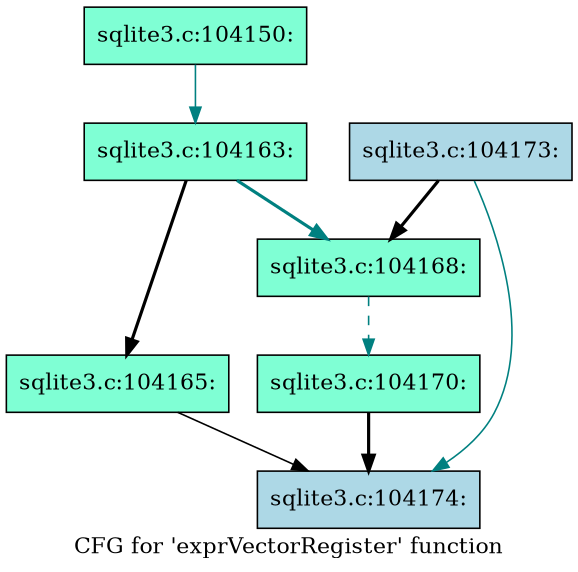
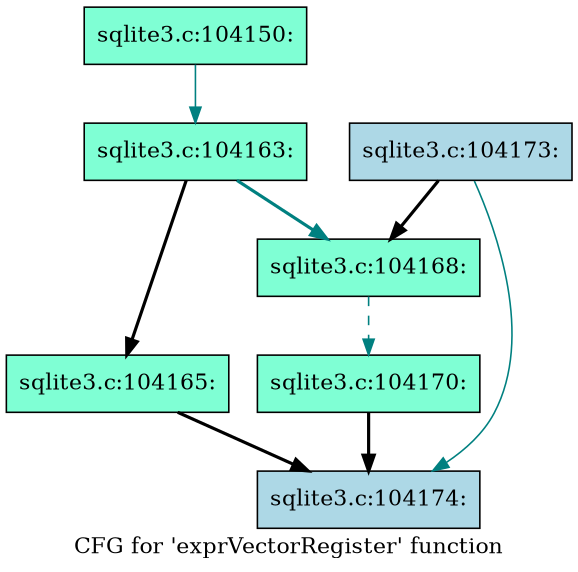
(235, 438) -> (235, 438)
